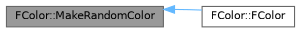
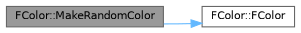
(188, 10) -> (177, 24)
